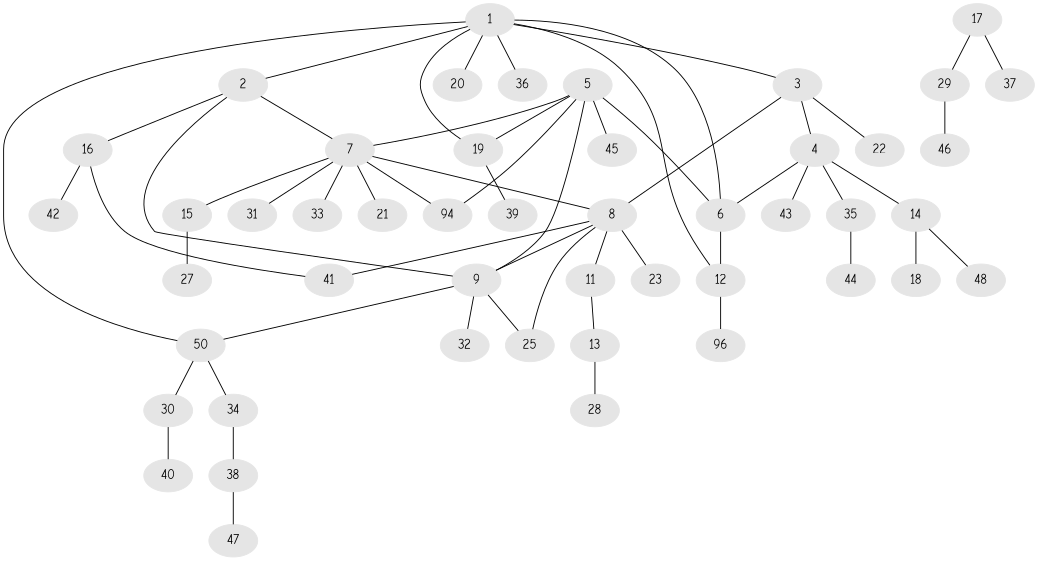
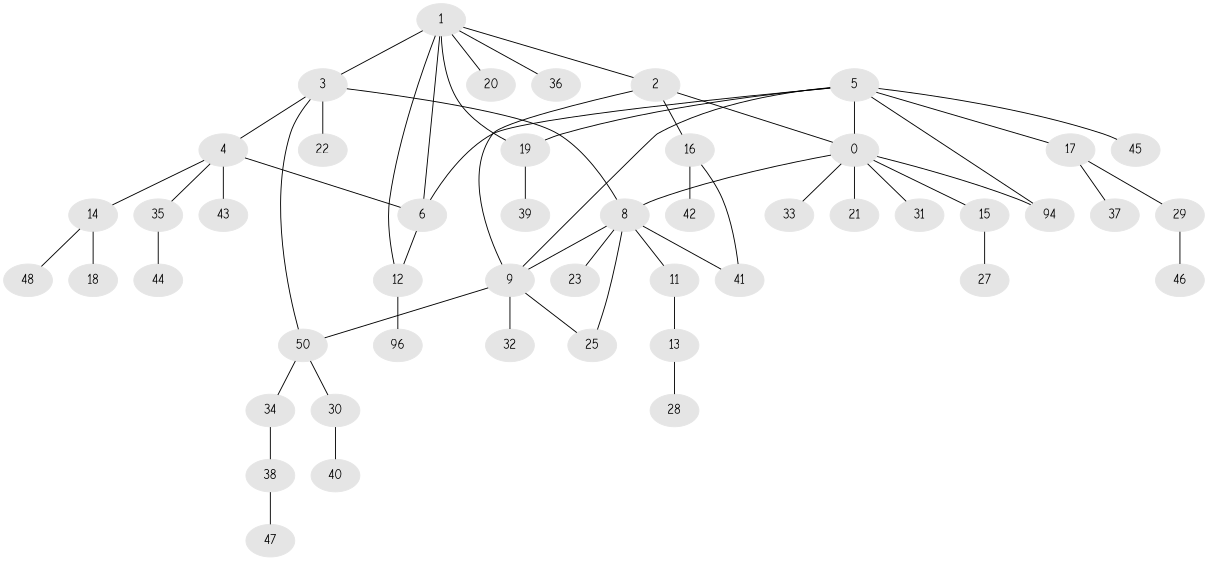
(75, 85) -> (281, 212)
none -> (962, 118)
(350, 150) -> (854, 150)
